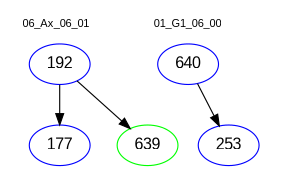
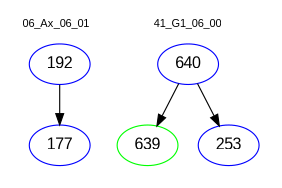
(188, 24) -> (188, 24)
(92, 94) -> (170, 100)
